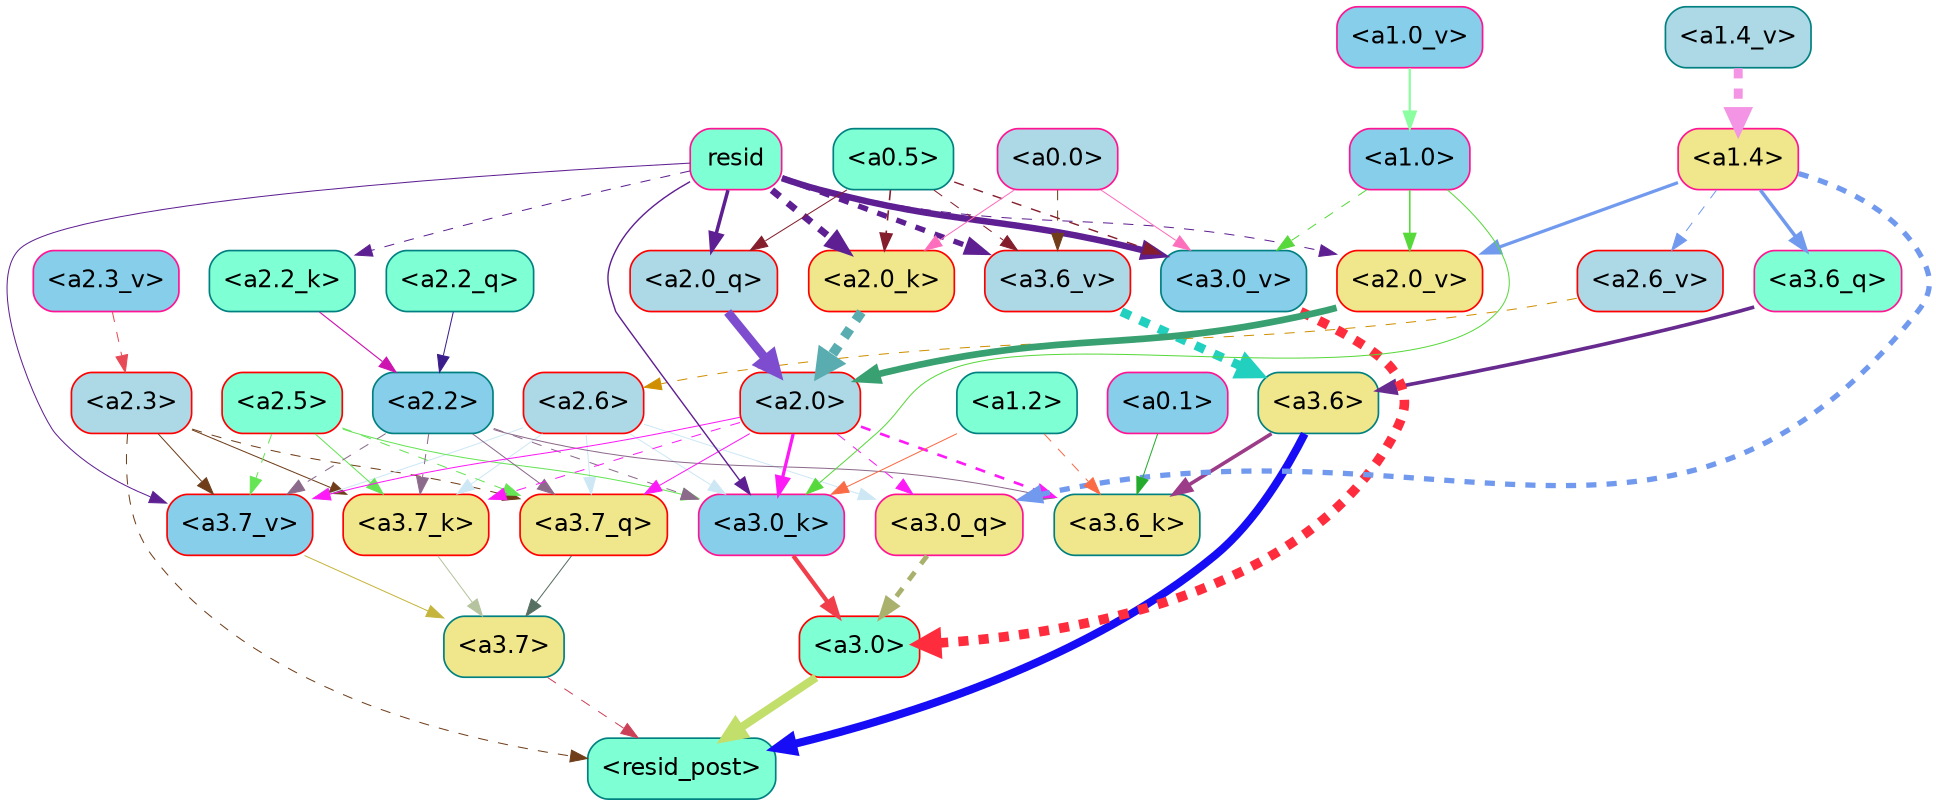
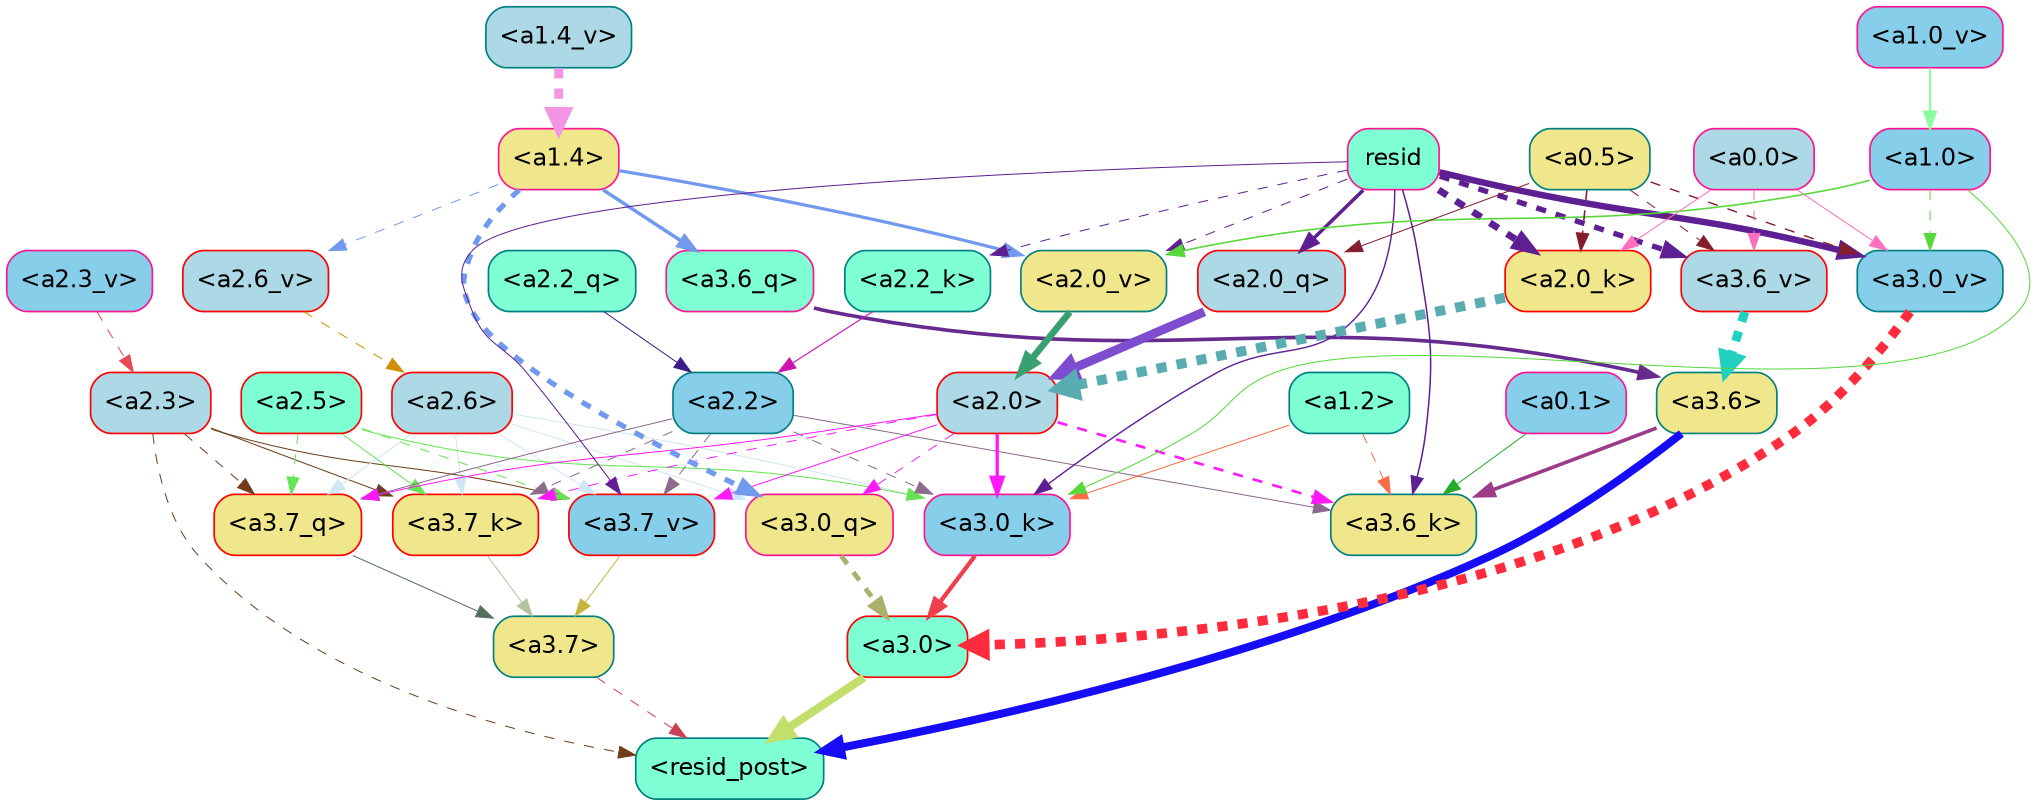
(893, 159) -> (1590, 159)
(1058, 206) -> (1754, 212)
(1410, 281) -> (1094, 281)
none -> (1428, 325)
